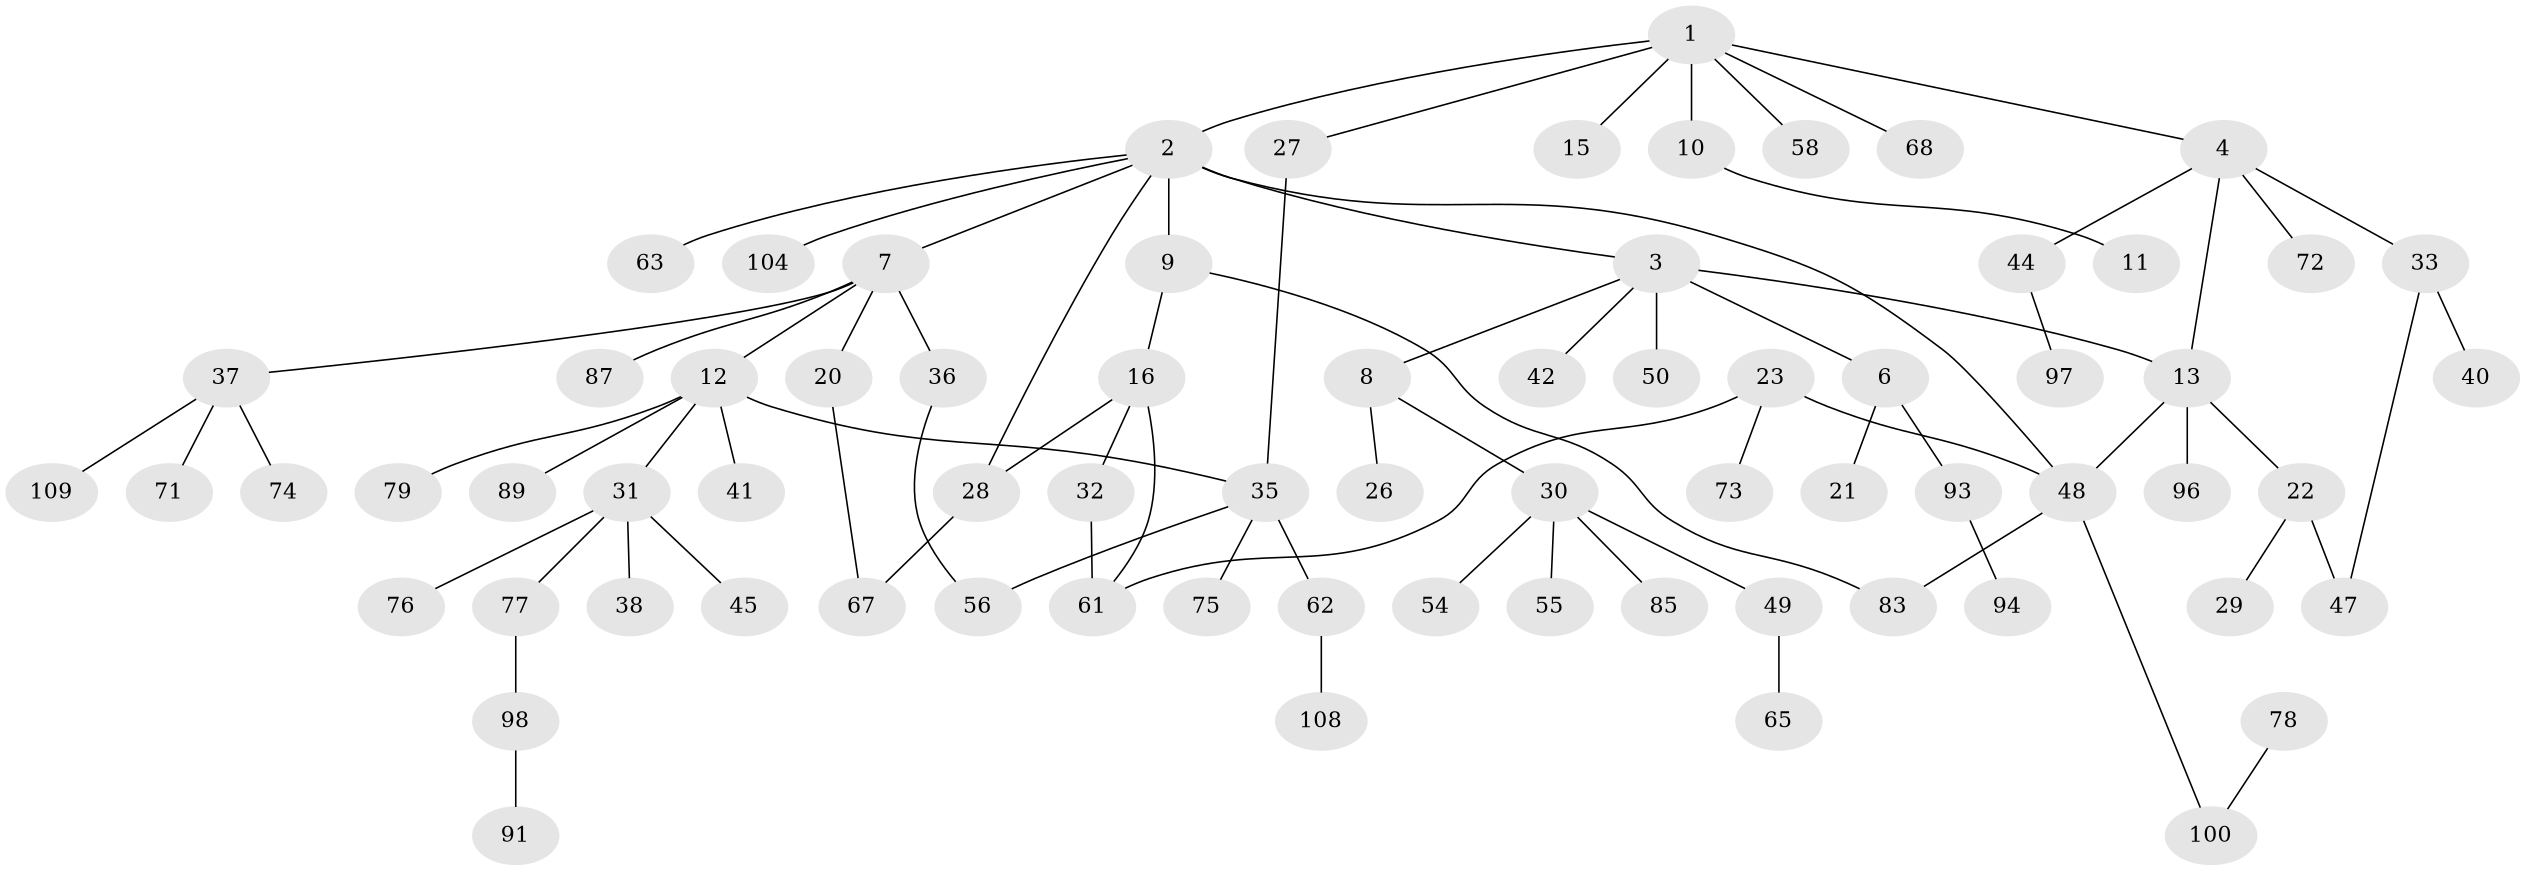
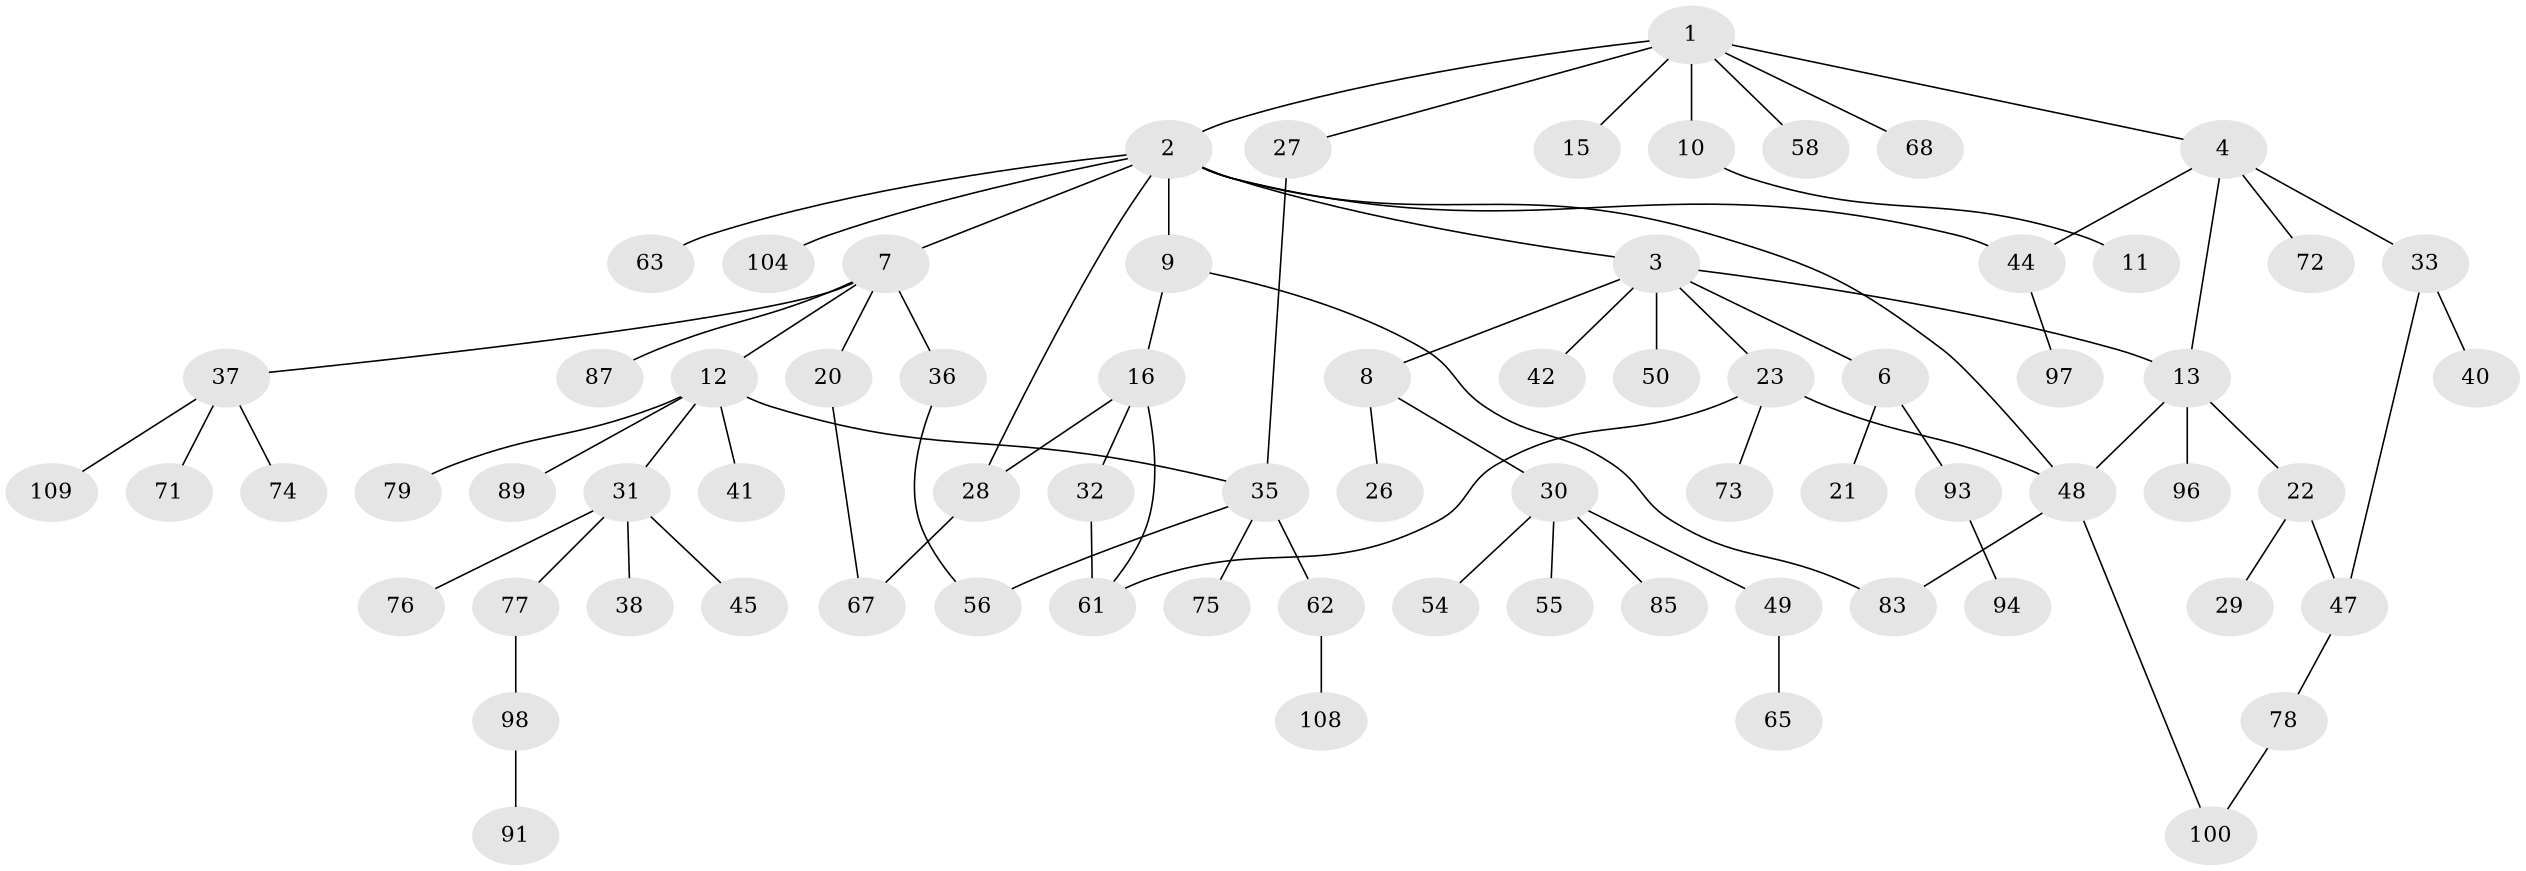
none -> (1635, 206)
none -> (1714, 321)
none -> (2314, 664)
